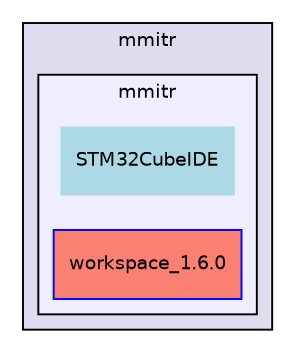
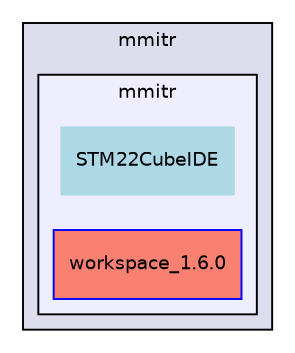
(148, 161) -> (148, 161)
